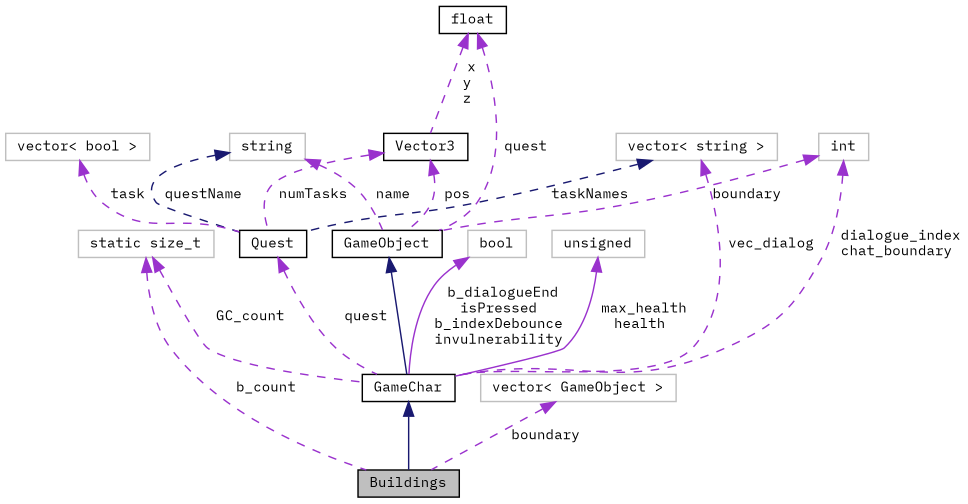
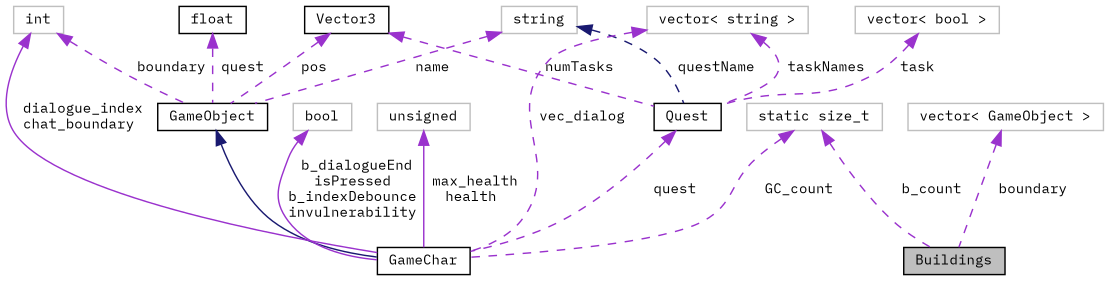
(447, 90) -> none
(490, 200) -> (768, 83)
(701, 357) -> (144, 200)
(409, 443) -> none
